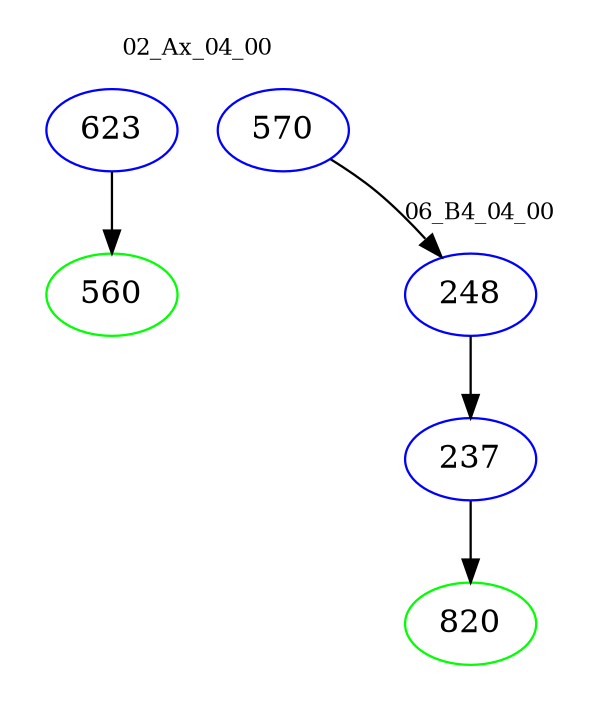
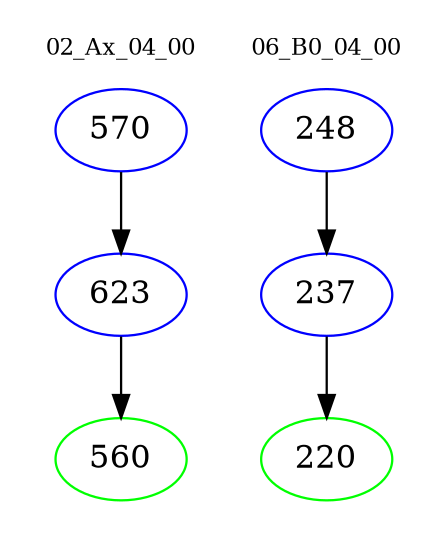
(402, 214) -> (121, 201)
(480, 214) -> (327, 49)
(471, 624) -> (327, 459)
